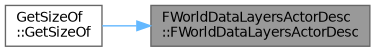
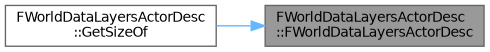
(54, 26) -> (111, 26)
